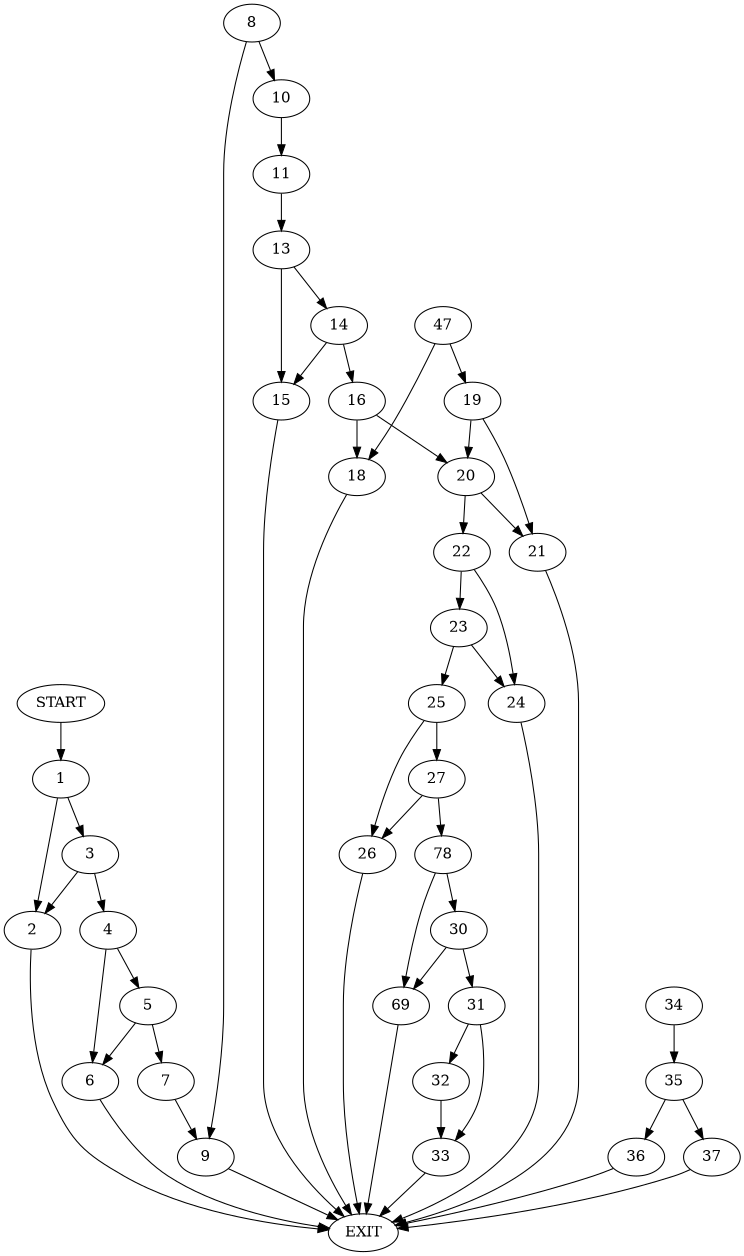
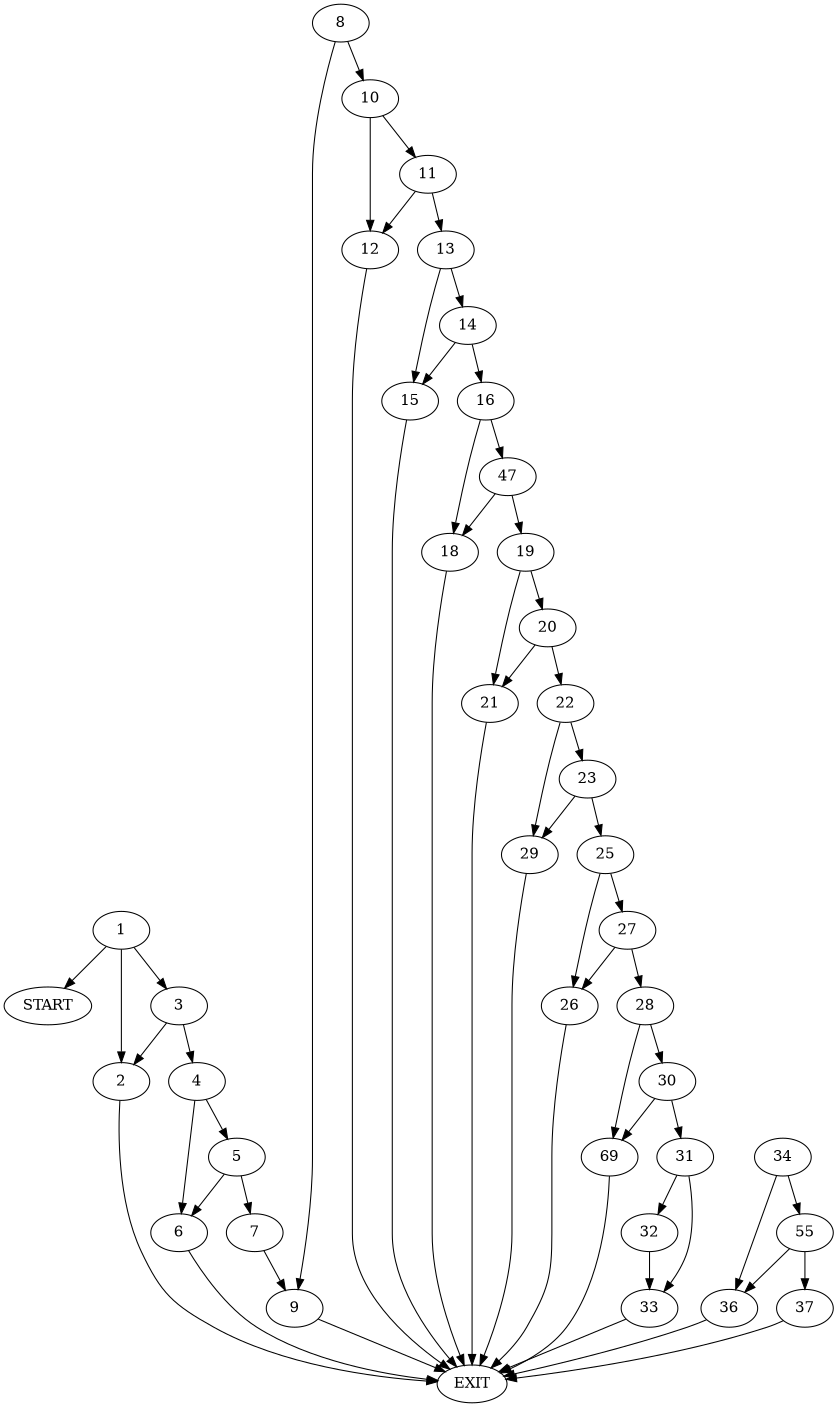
none -> (370, 250)
(407, 436) -> (495, 434)
(517, 703) -> (530, 855)
(61, 736) -> (89, 964)
(443, 855) -> (645, 1006)
(674, 1081) -> (805, 1233)
none -> (758, 1228)
